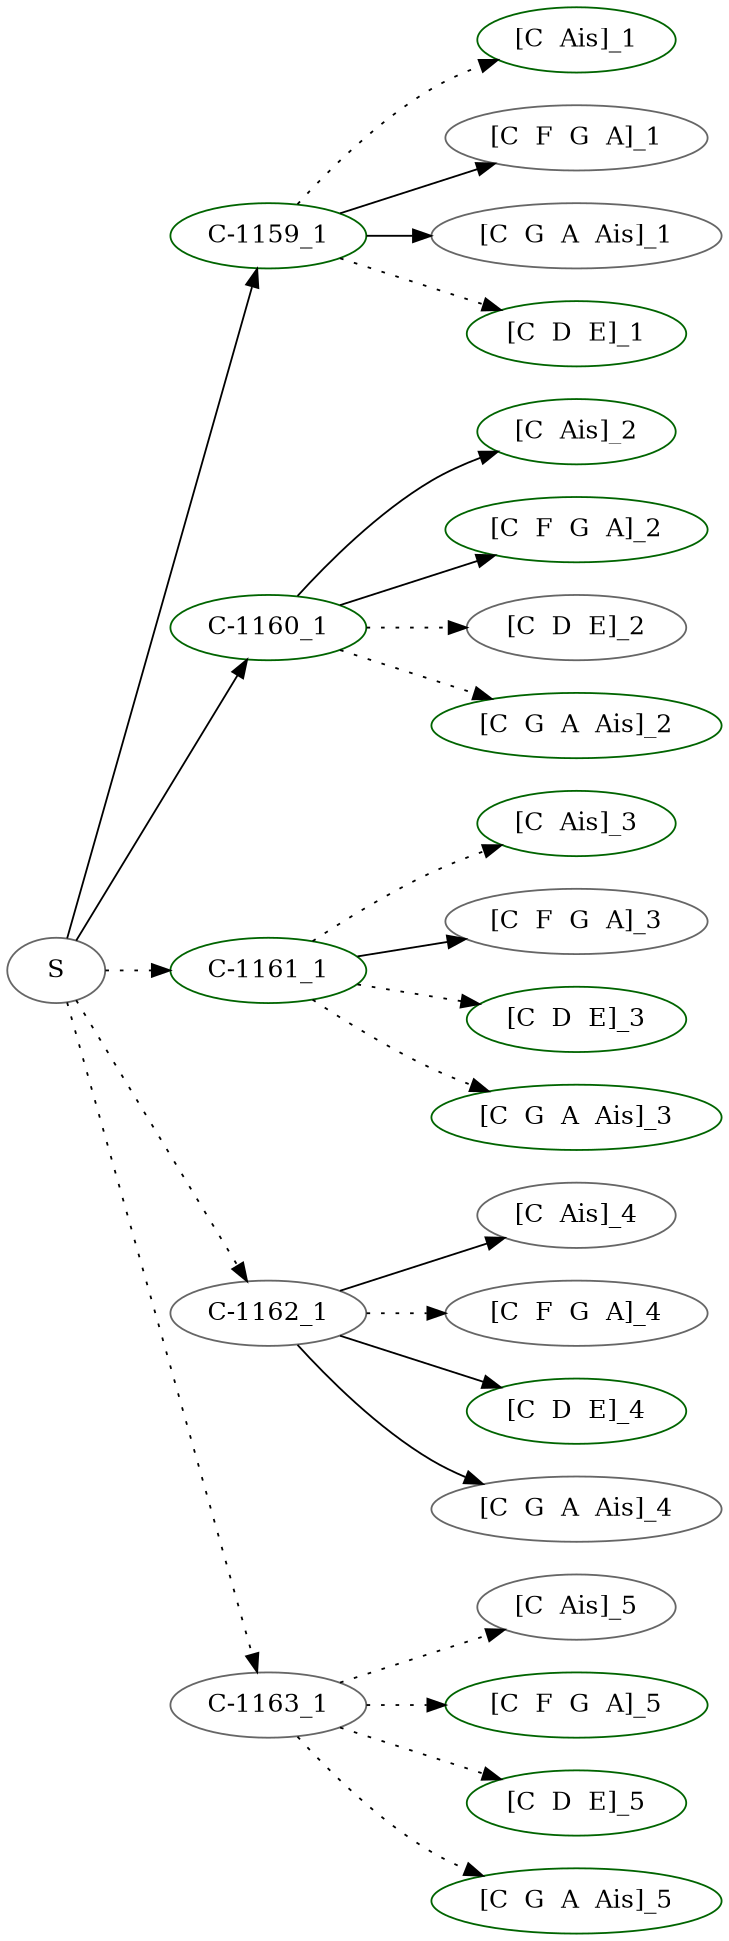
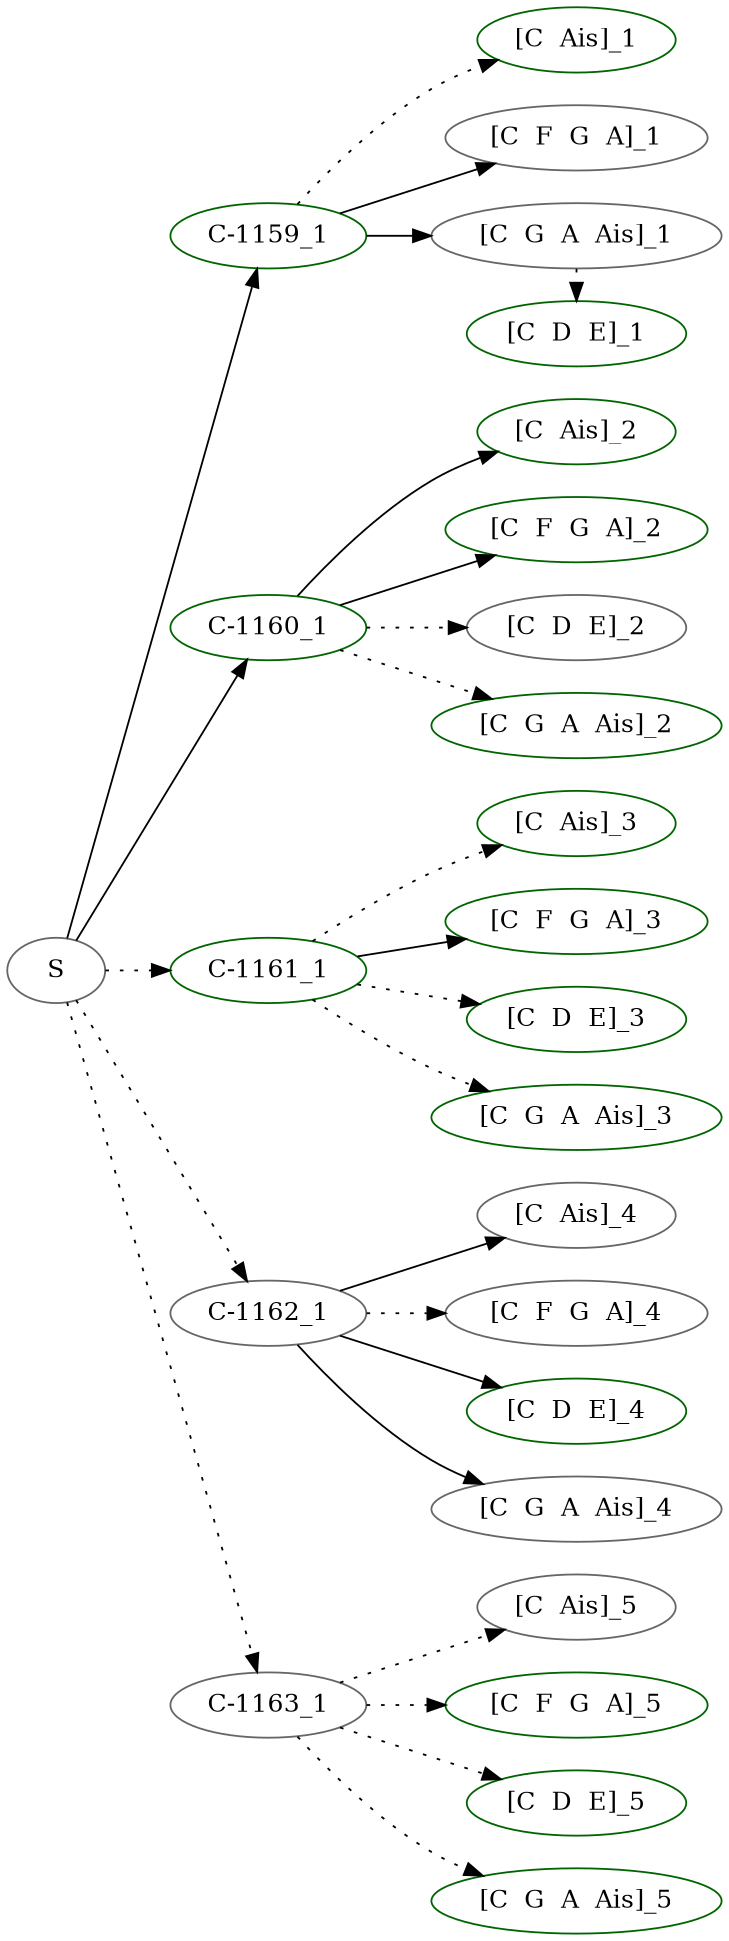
(412, 281) -> (577, 276)
(577, 921) -> (577, 921)
